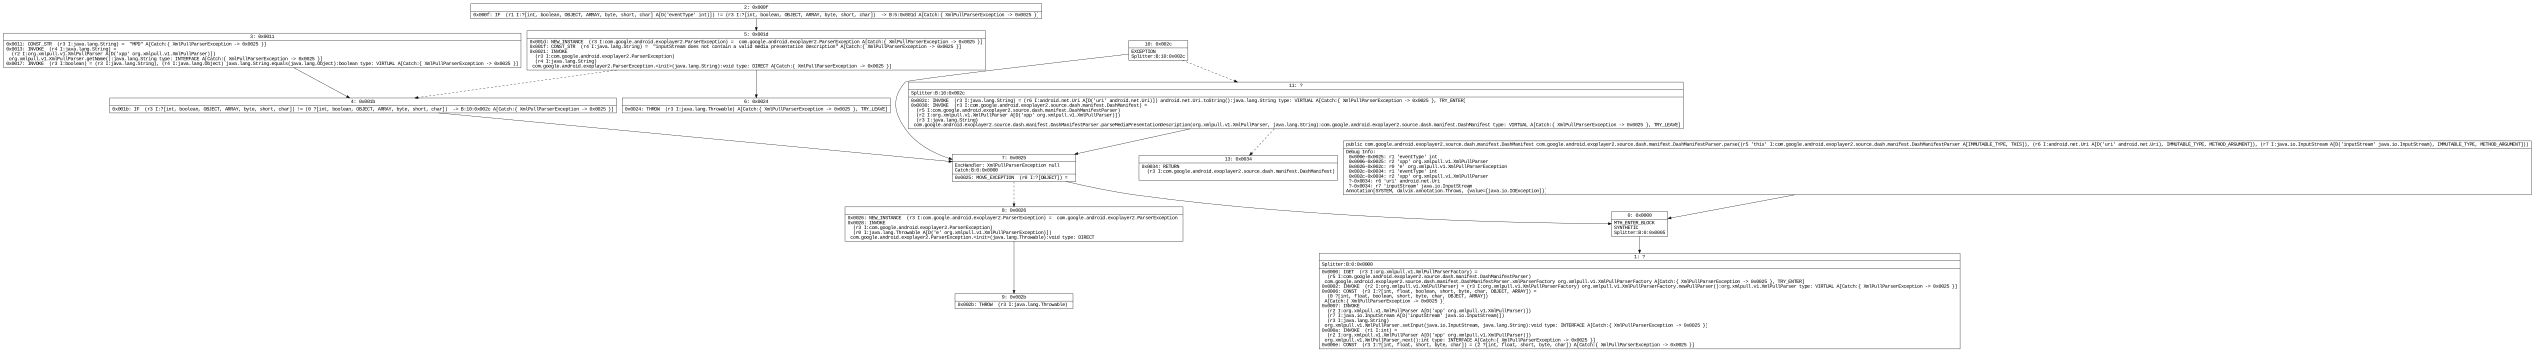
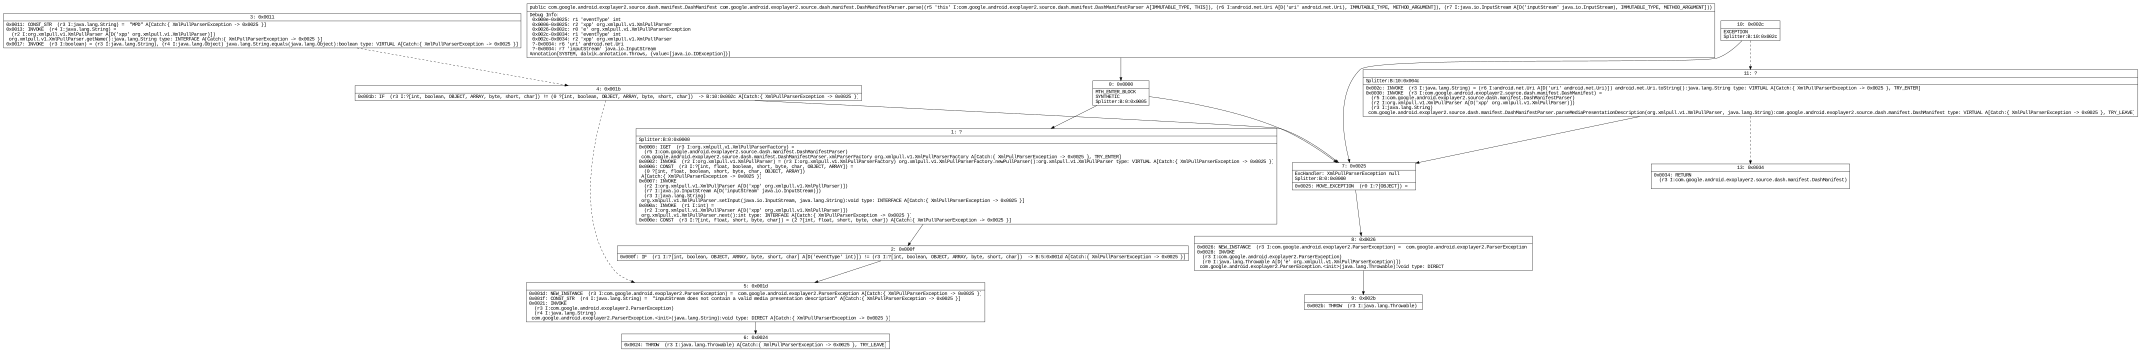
(320, 82) -> (461, 66)
(517, 84) -> (591, 198)
(938, 93) -> (1393, 81)
(976, 170) -> (1320, 179)
(1014, 193) -> (1358, 211)
(1336, 214) -> (1246, 117)
none -> (916, 234)
